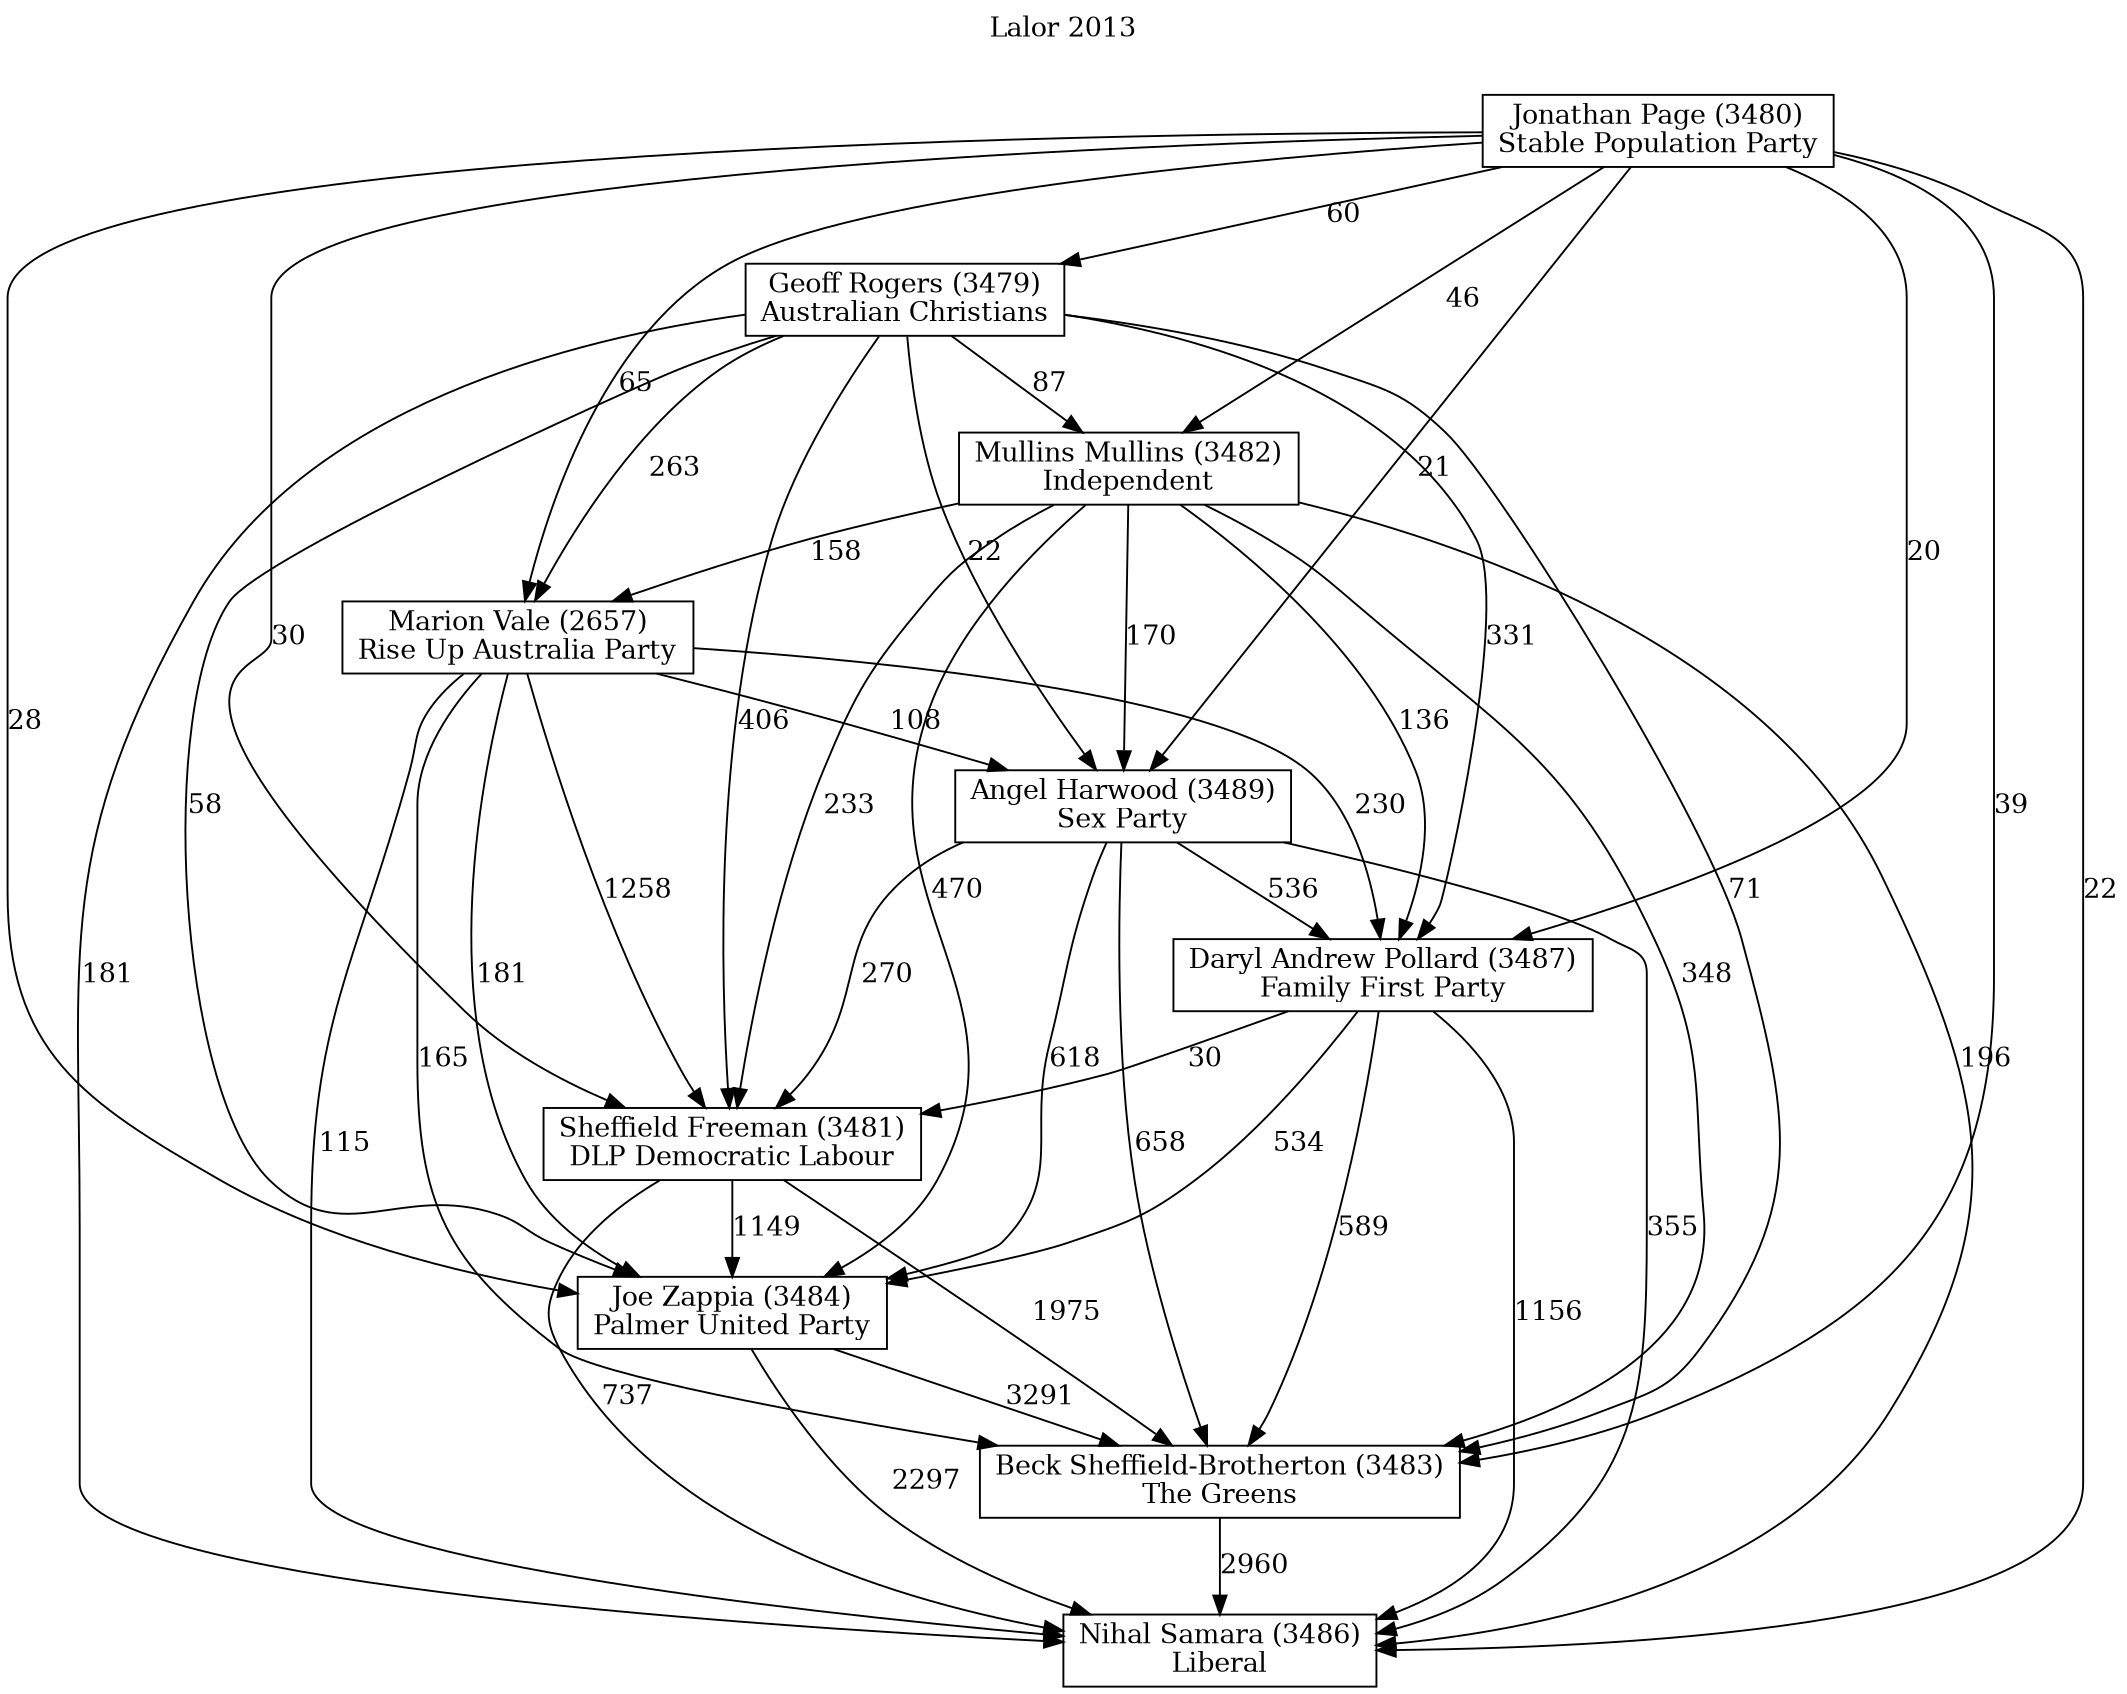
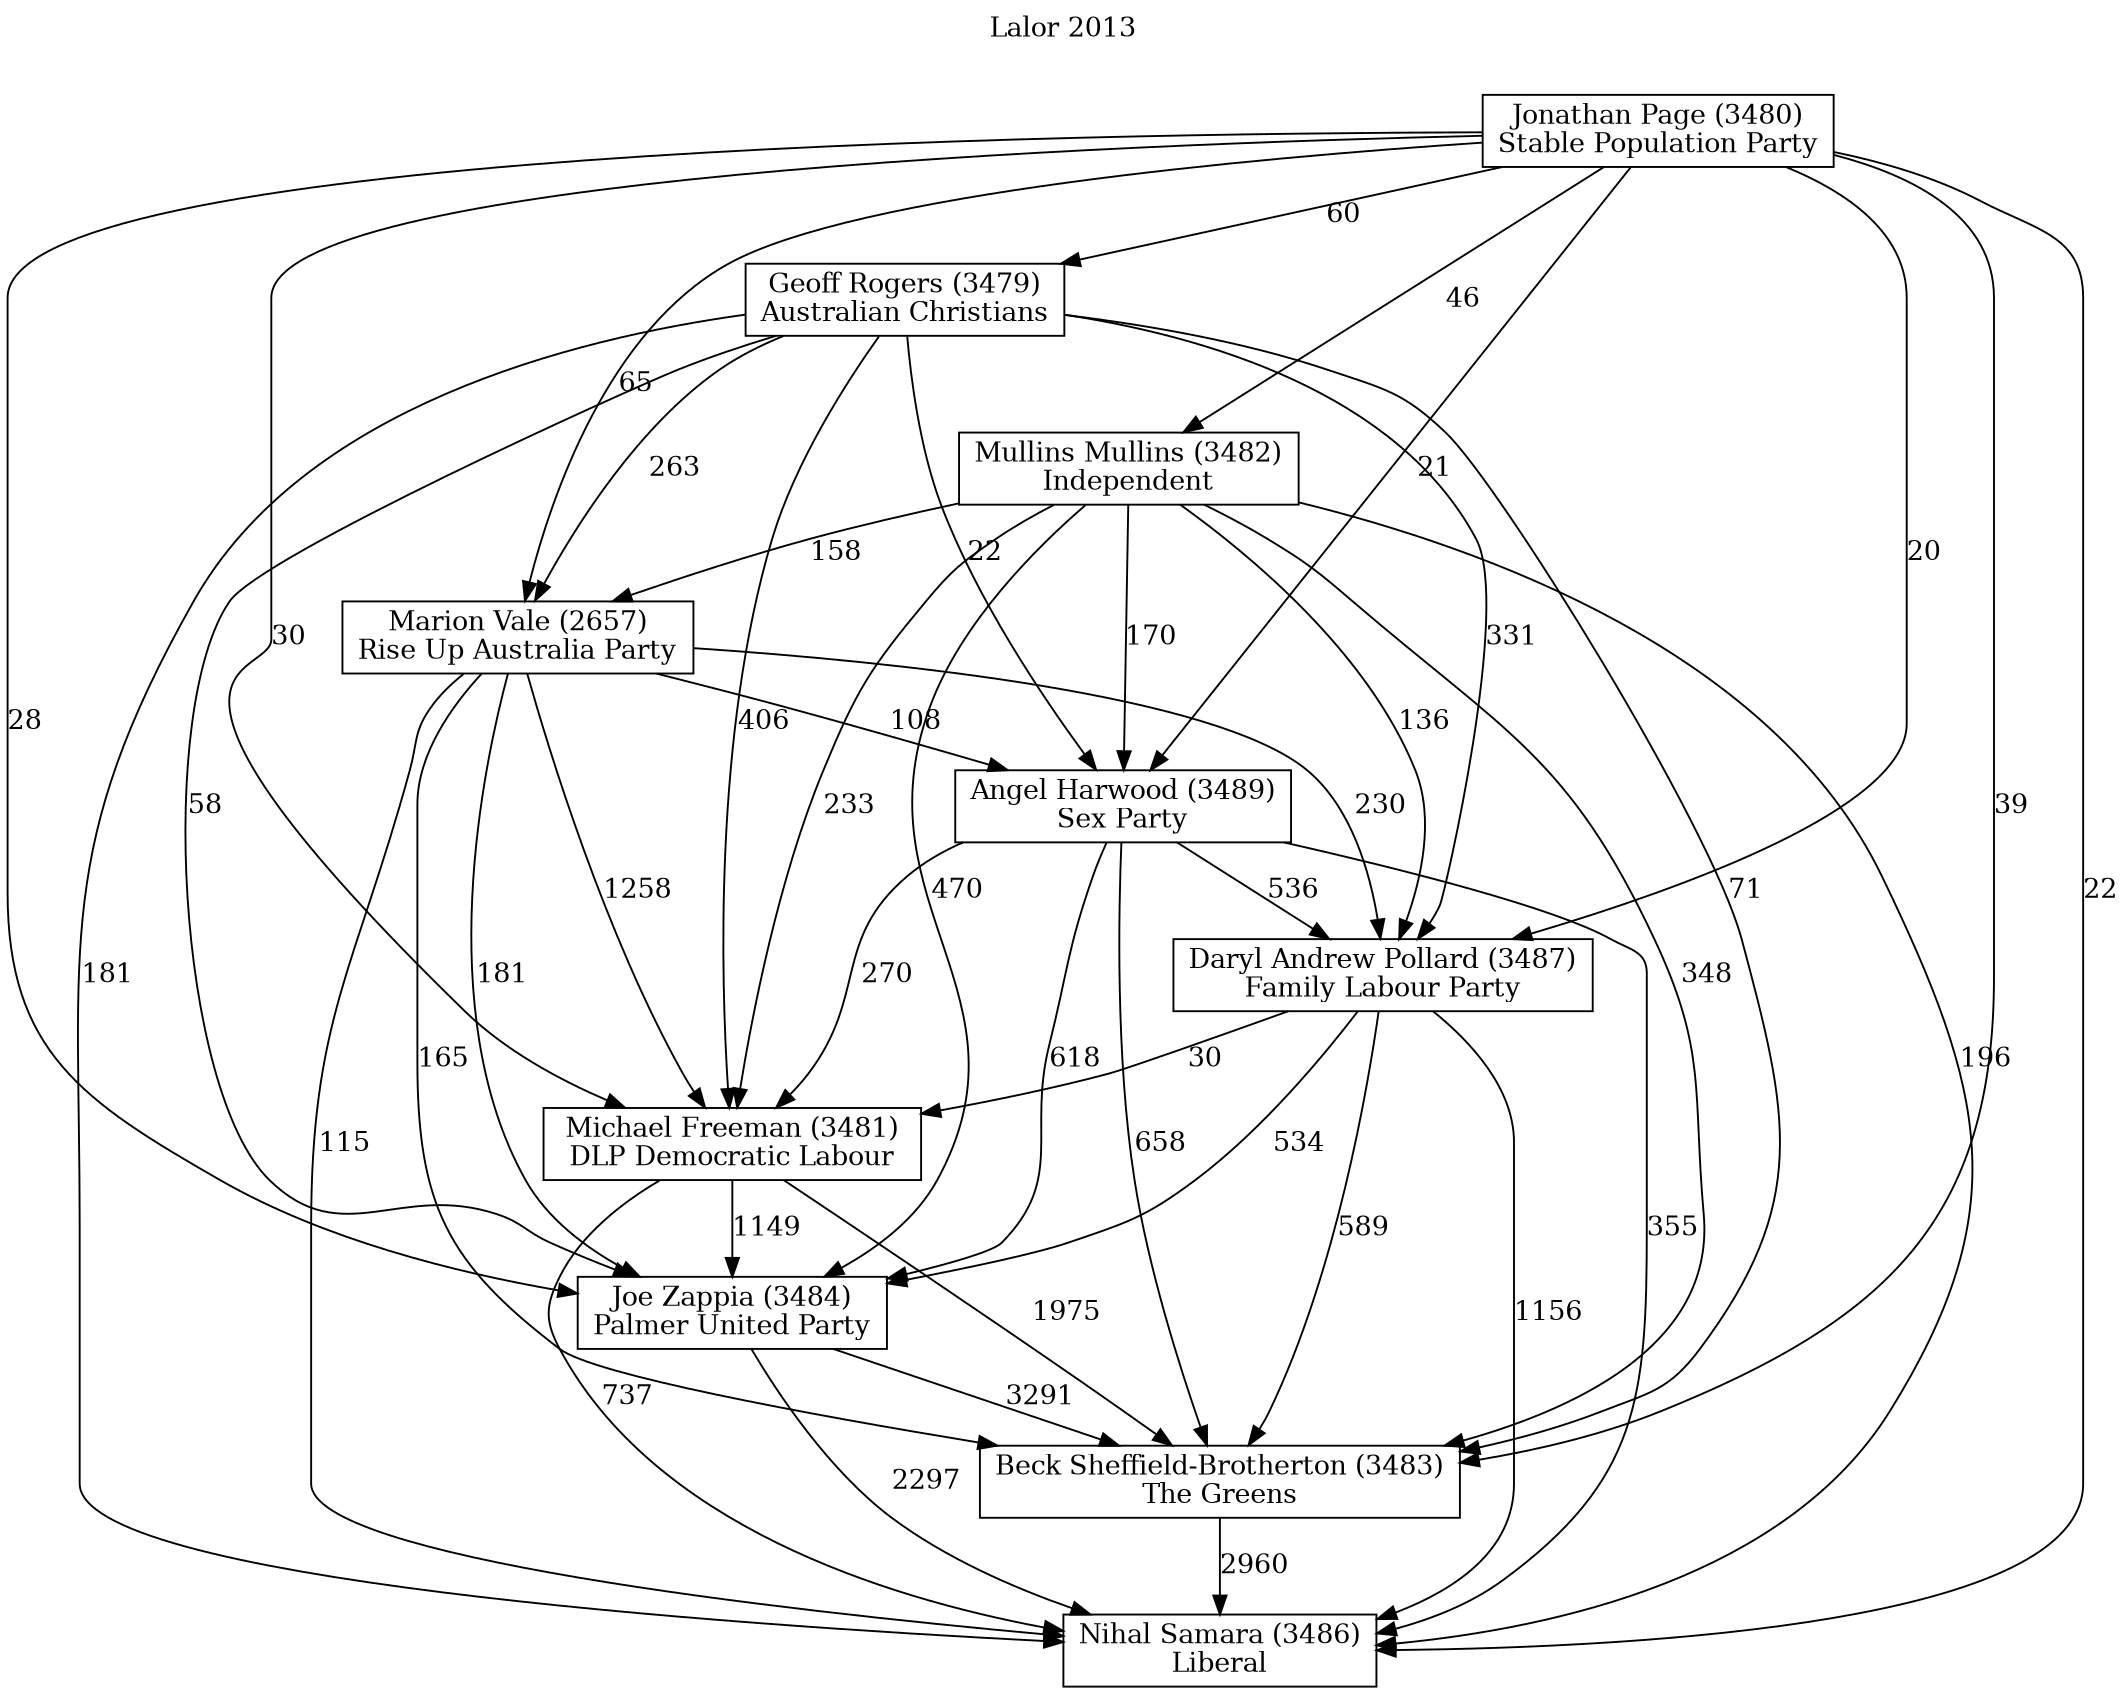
(1009, 378) -> none
(1383, 975) -> (1383, 975)
(732, 1144) -> (732, 1144)
